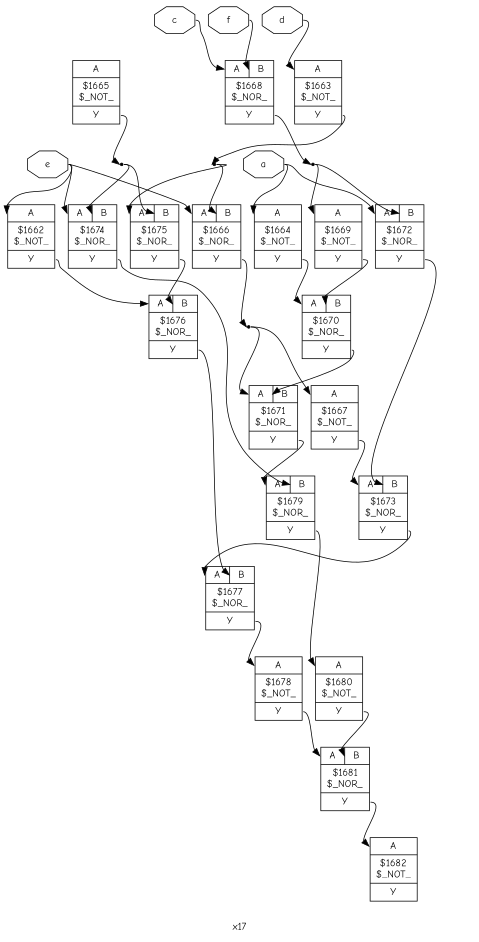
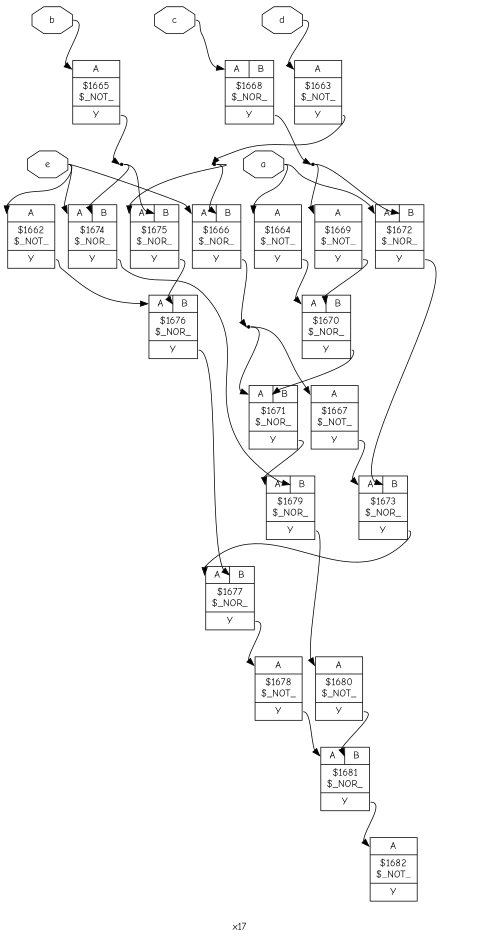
none -> (52, 20)
(229, 20) -> none
